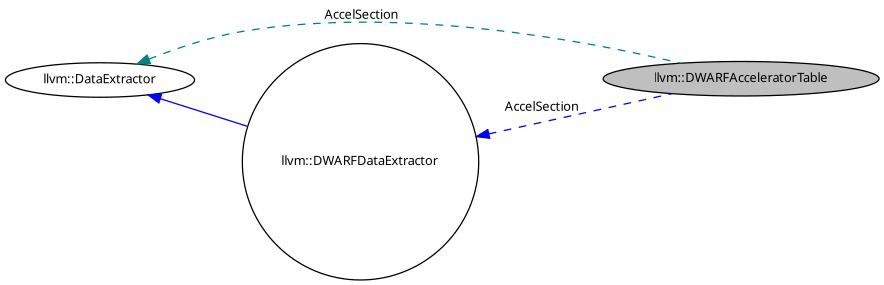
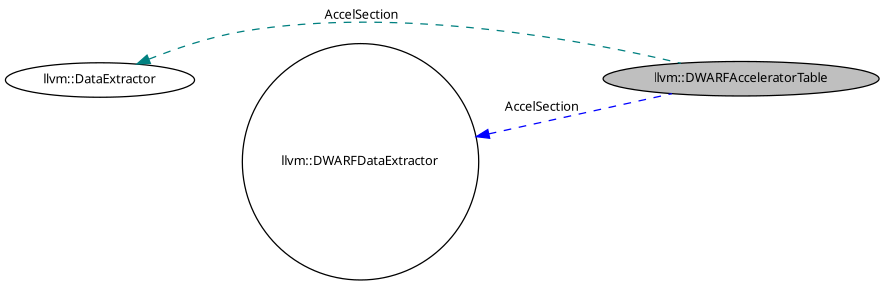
(204, 113) -> none
